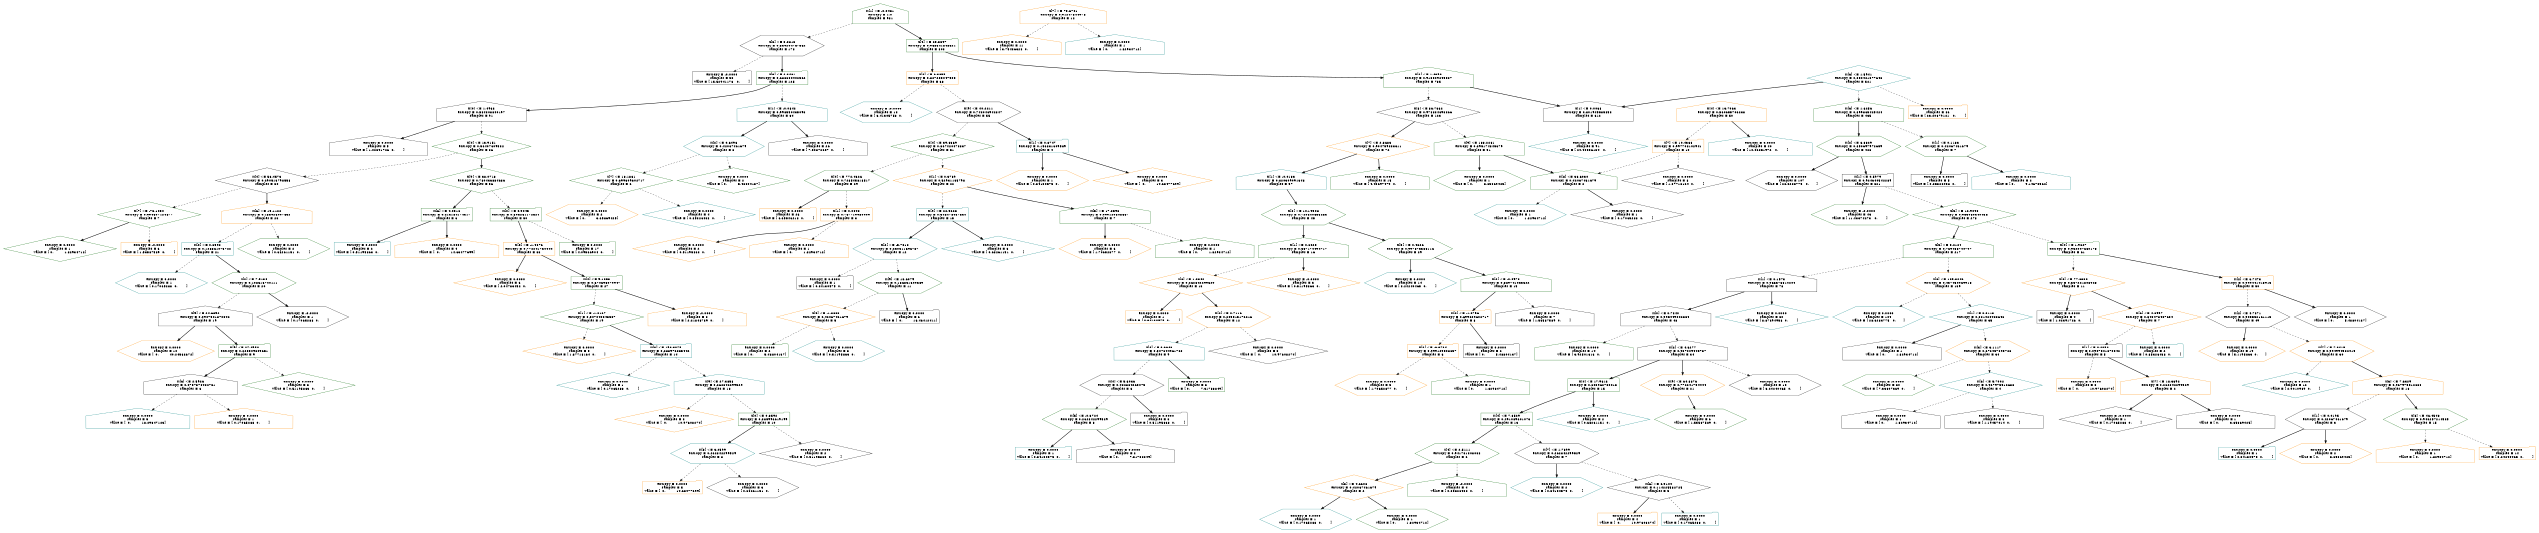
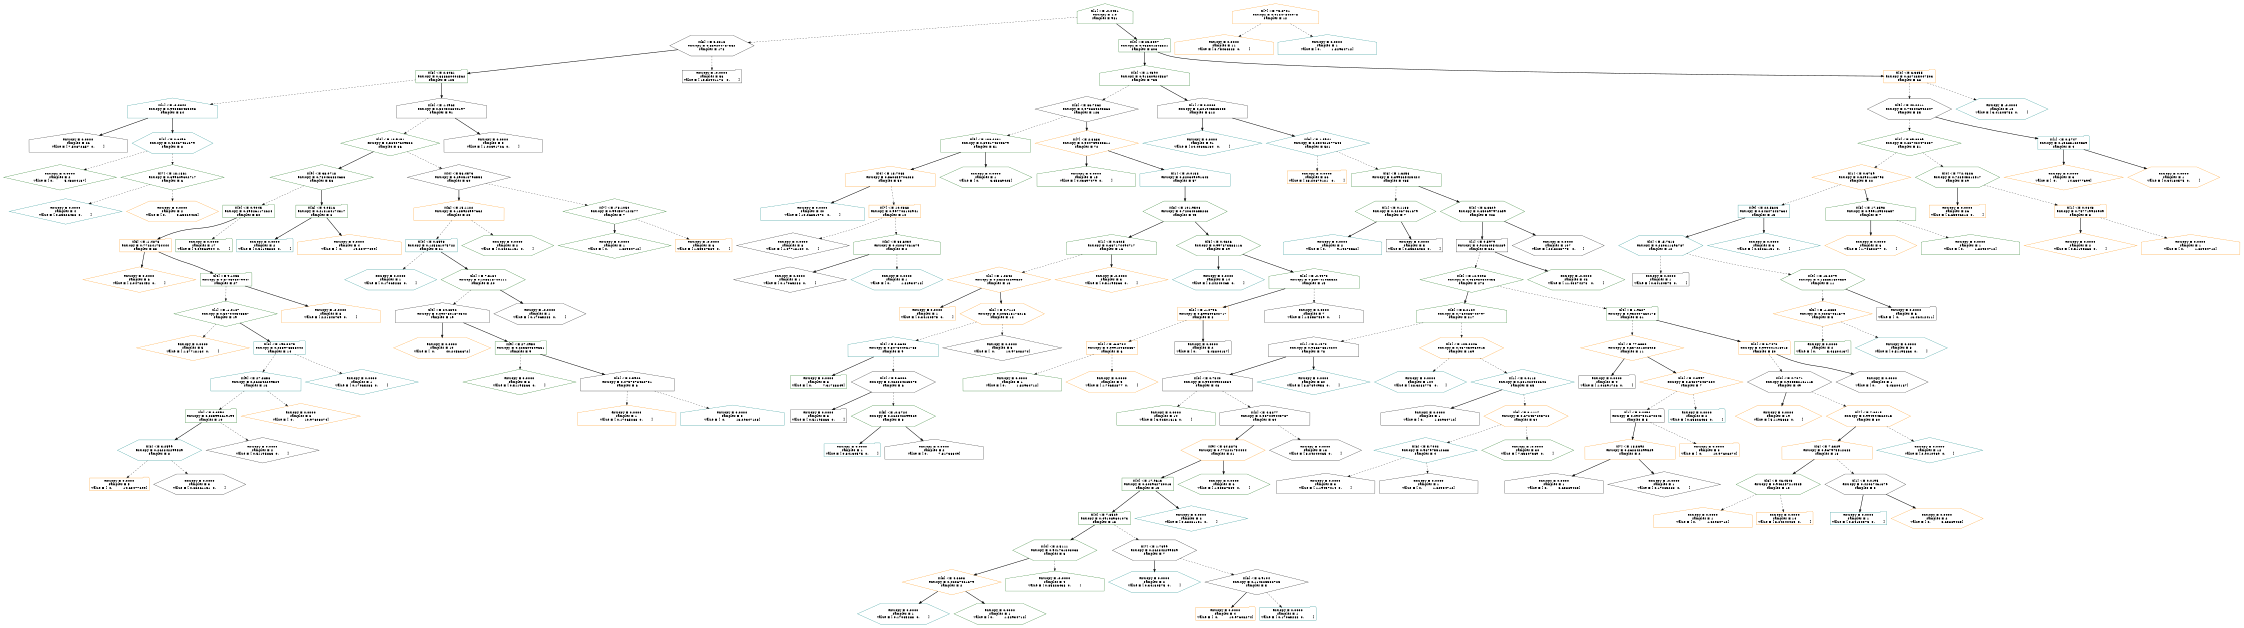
(1724, 93) -> (1262, 127)
(1527, 164) -> (937, 161)
(1636, 369) -> (1182, 469)
